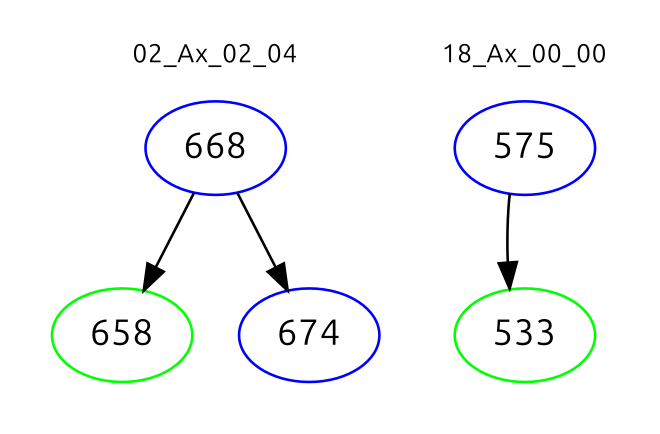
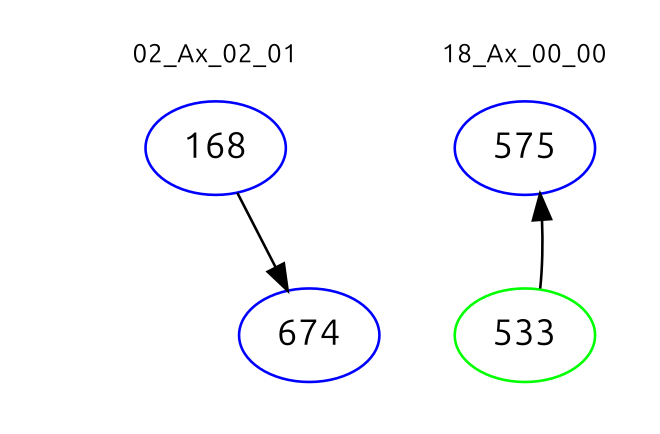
(216, 56) -> (216, 56)
(216, 148) -> (216, 148)
(508, 228) -> (542, 255)
(122, 335) -> none
